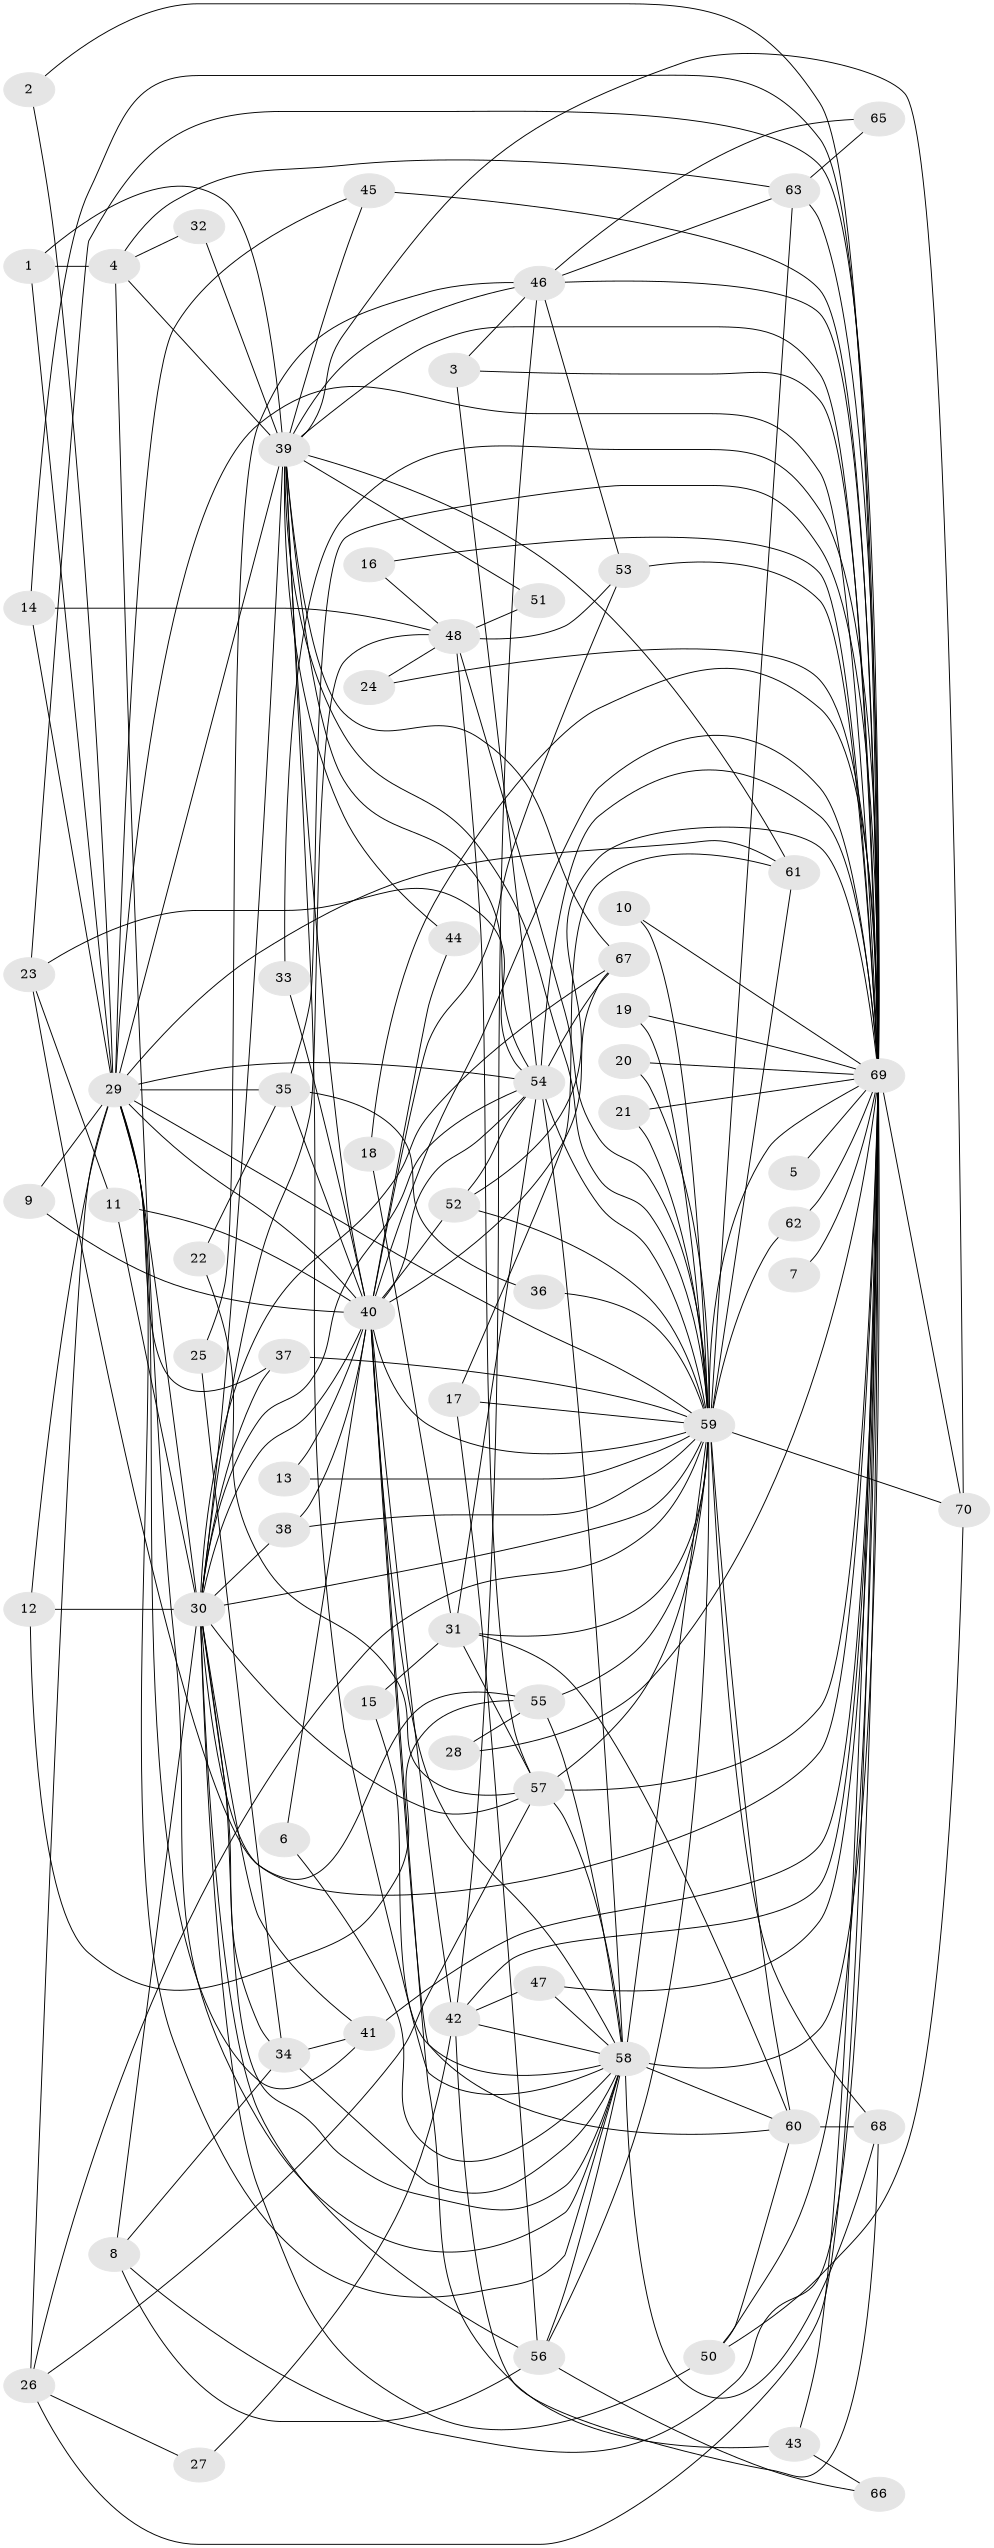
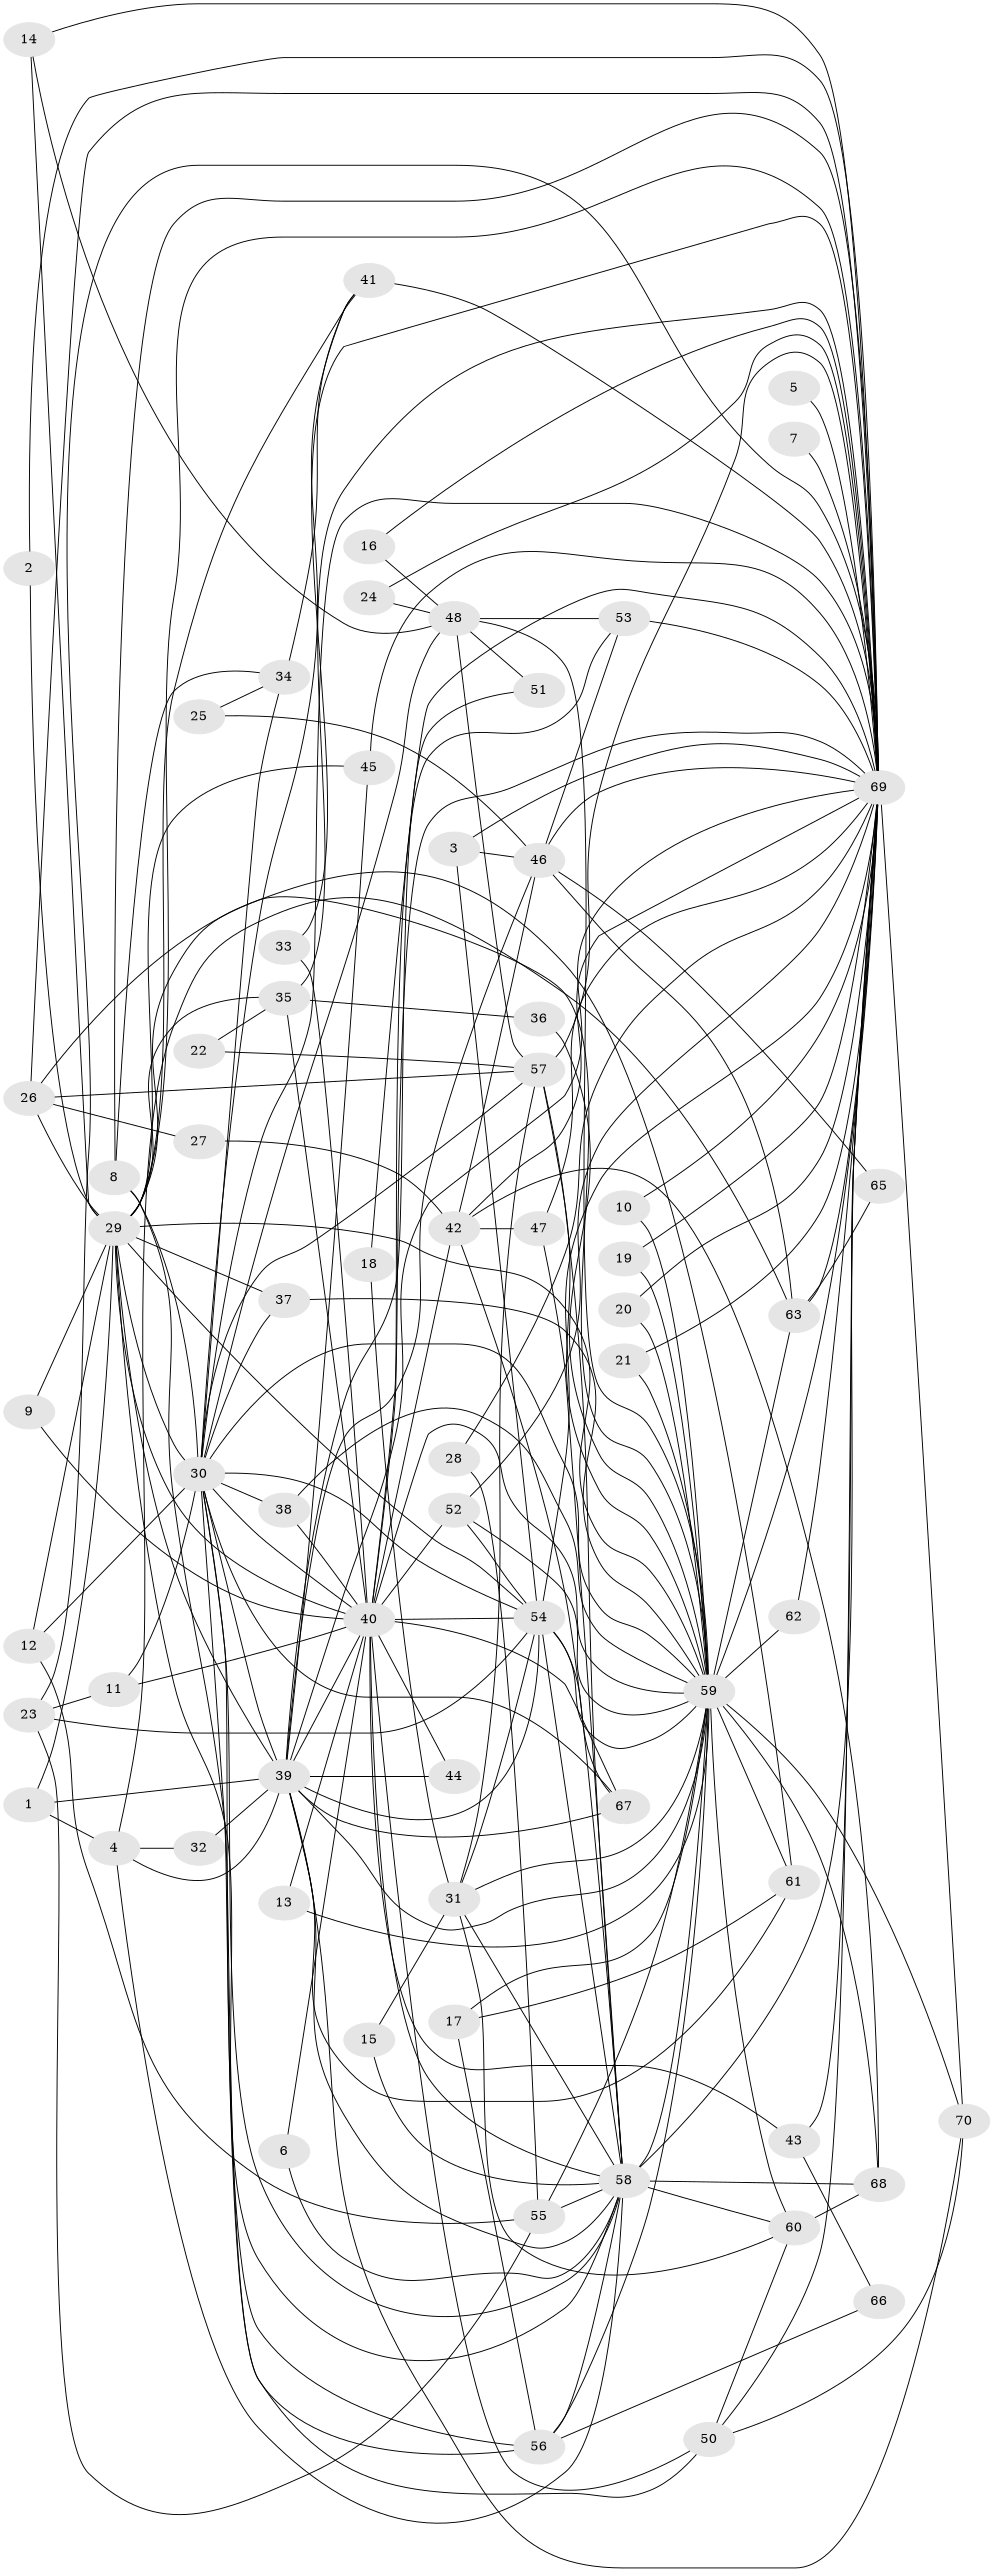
(480, 2086) -> (428, 2127)
(461, 2192) -> (539, 2040)
